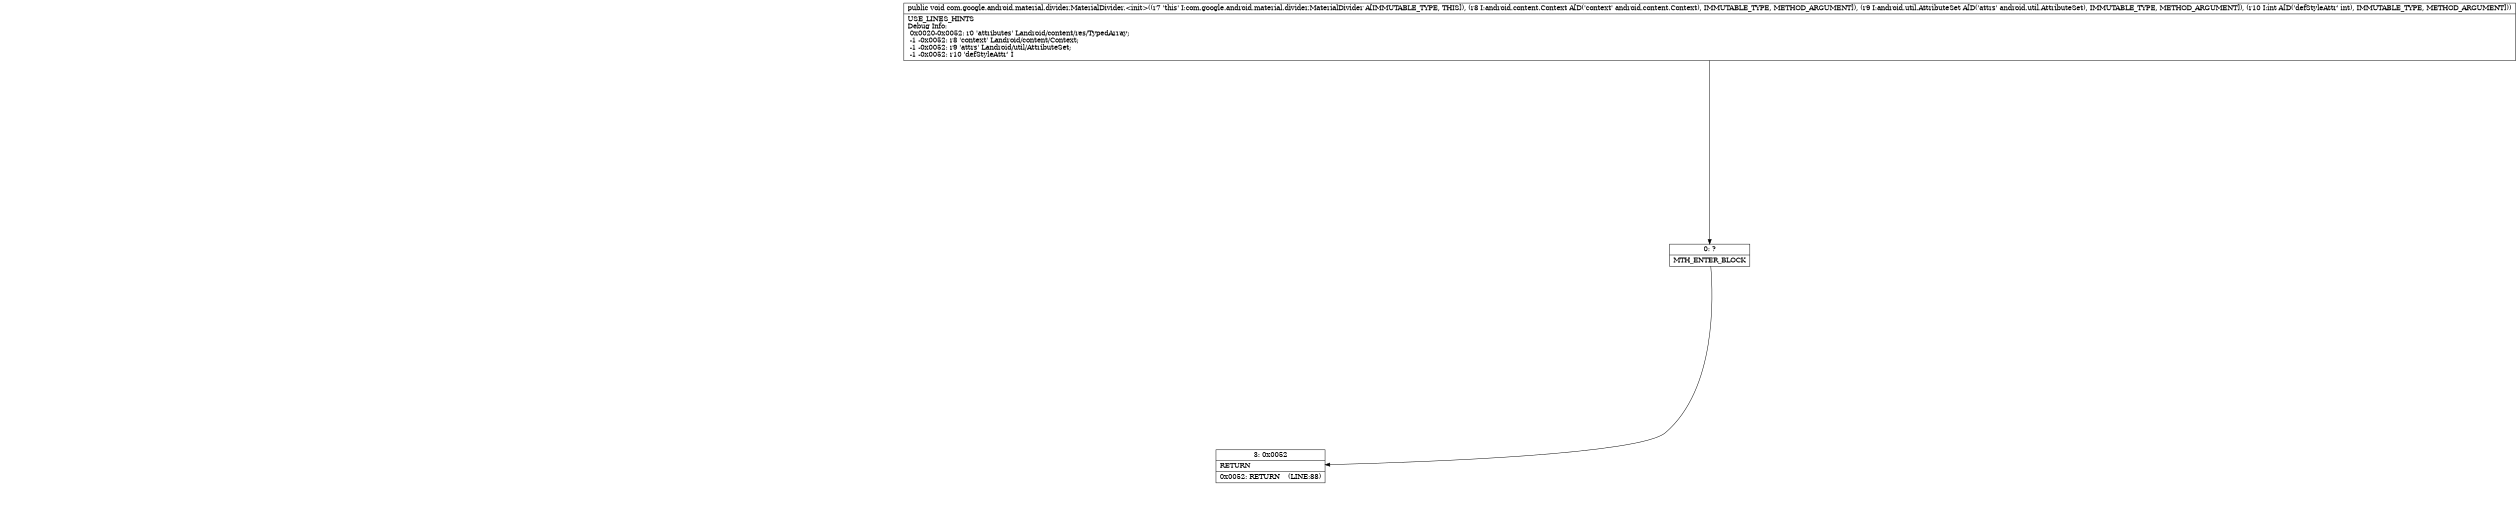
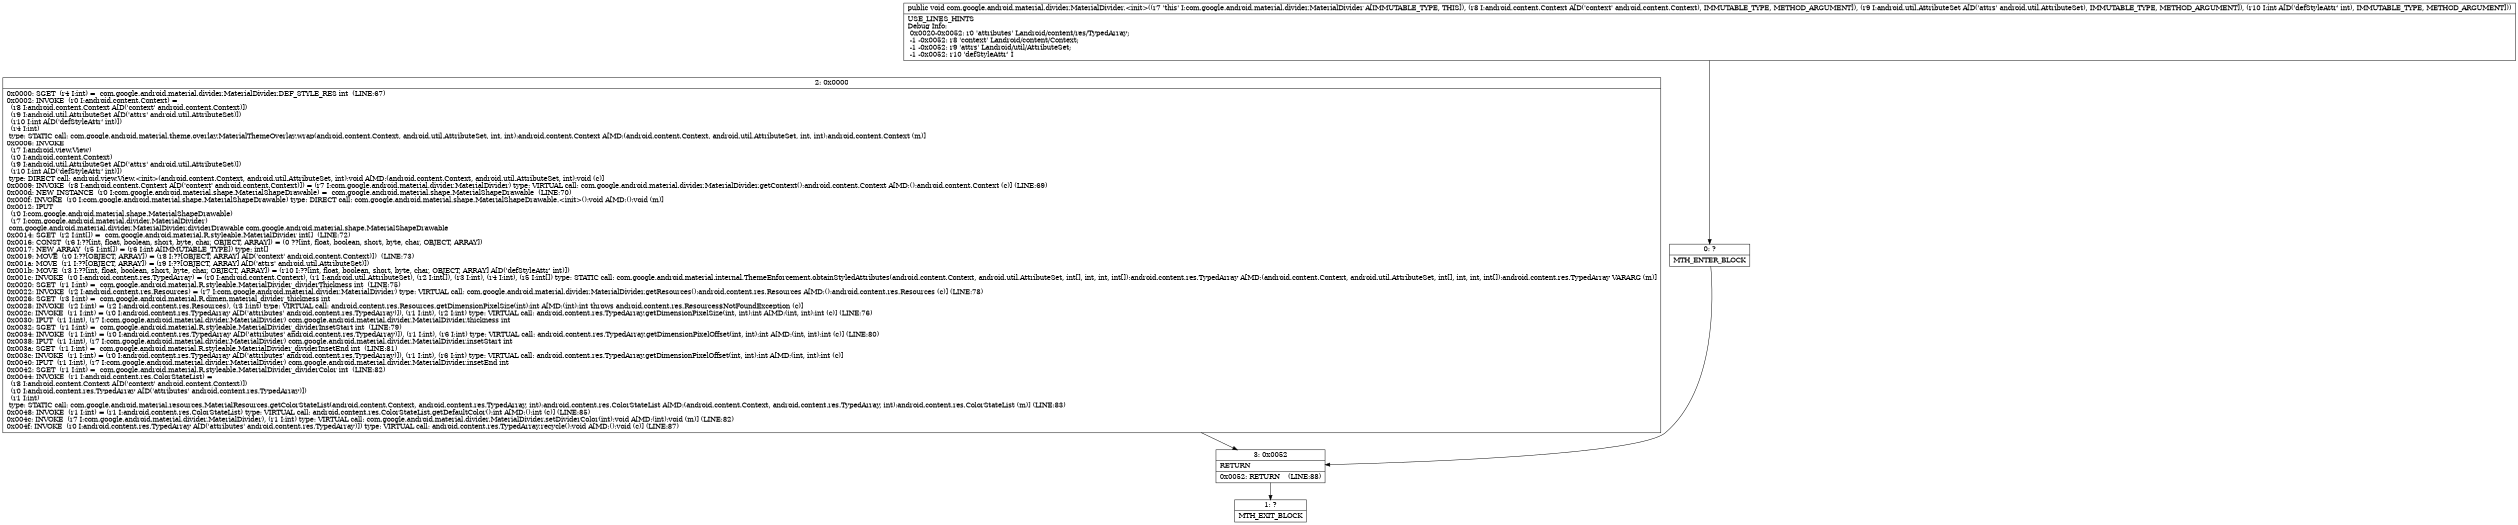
none -> (832, 255)
none -> (1271, 511)
